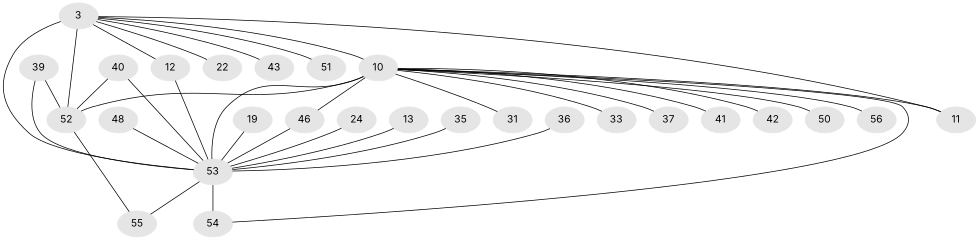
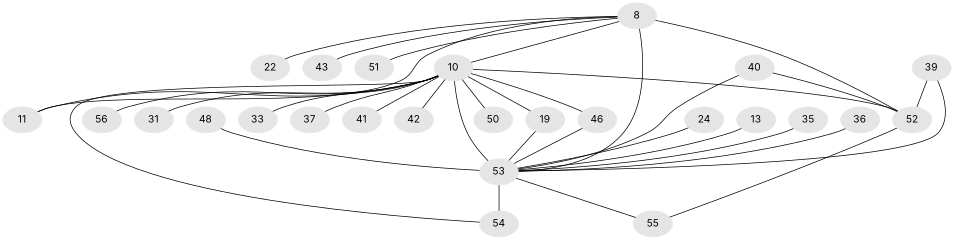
(79, 16) -> (637, 16)
(170, 68) -> none
none -> (499, 94)
